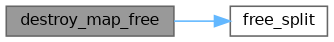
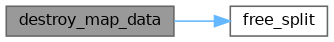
(90, 21) -> (90, 21)
